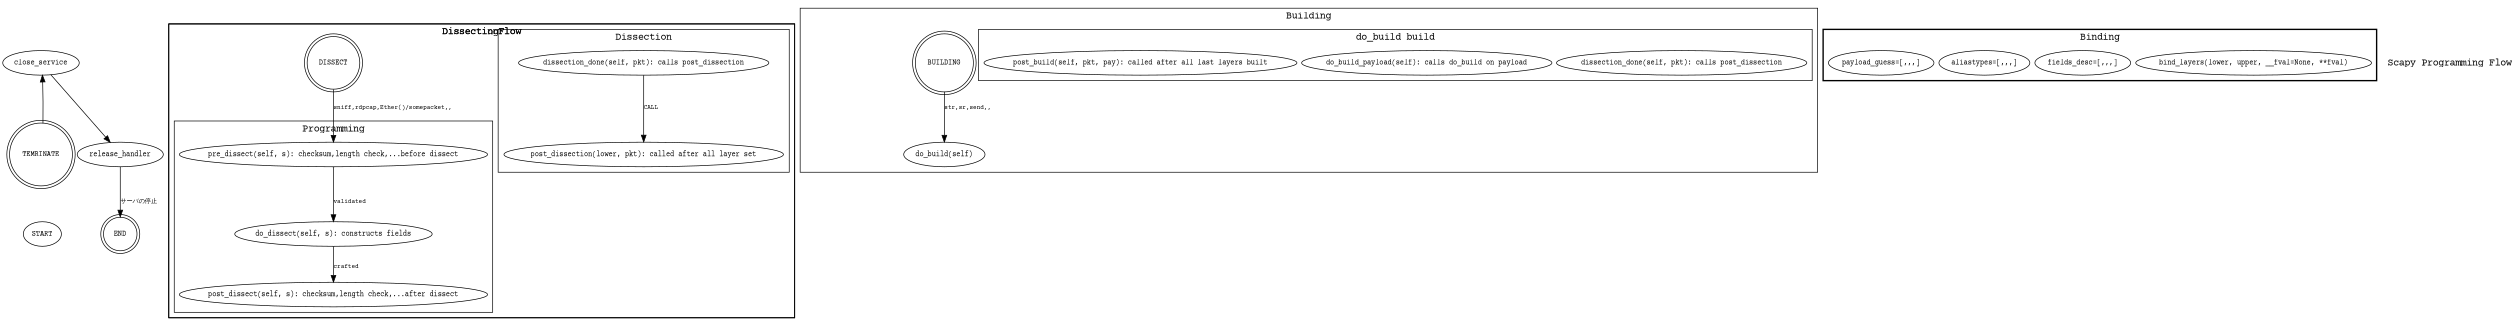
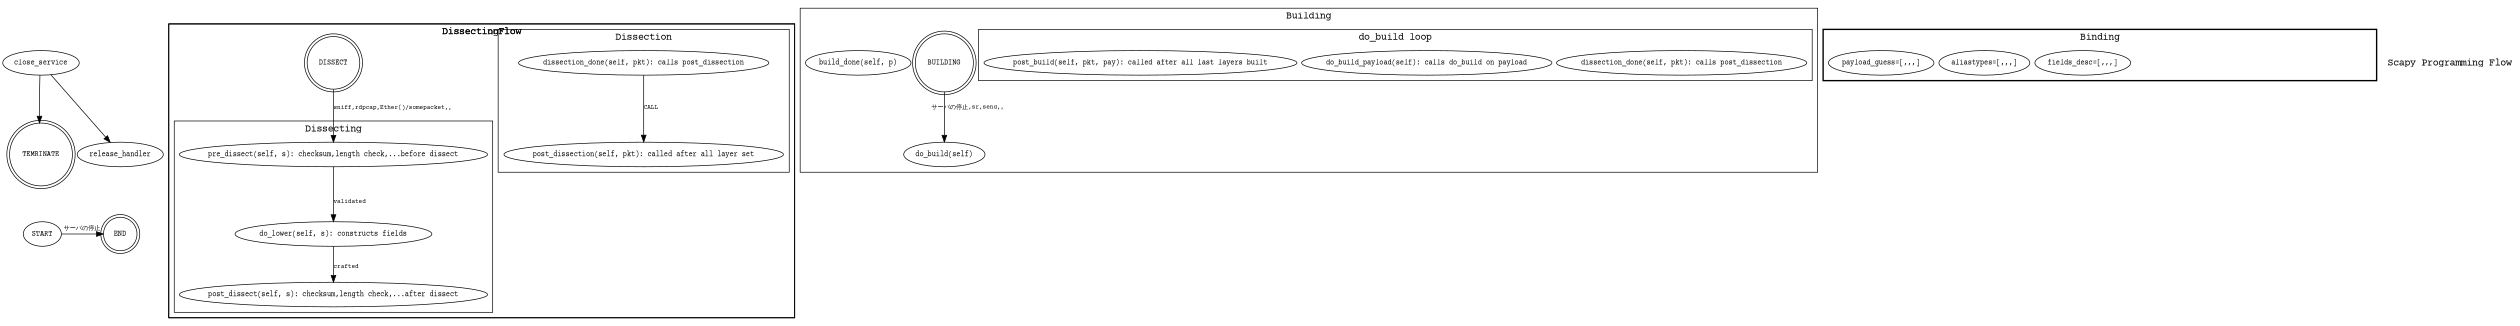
(1395, 37) -> (1395, 37)
none -> (858, 63)
(2254, 63) -> none
(43, 103) -> (40, 96)
(968, 107) -> (968, 107)
(333, 129) -> (333, 129)
(644, 154) -> (644, 154)
(120, 189) -> (79, 234)
(333, 234) -> (333, 234)
